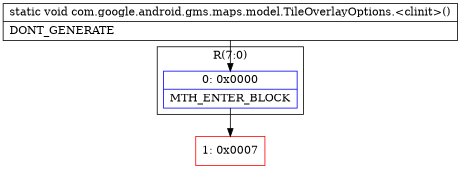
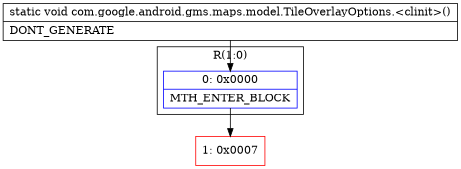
(230, 56) -> (230, 56)
